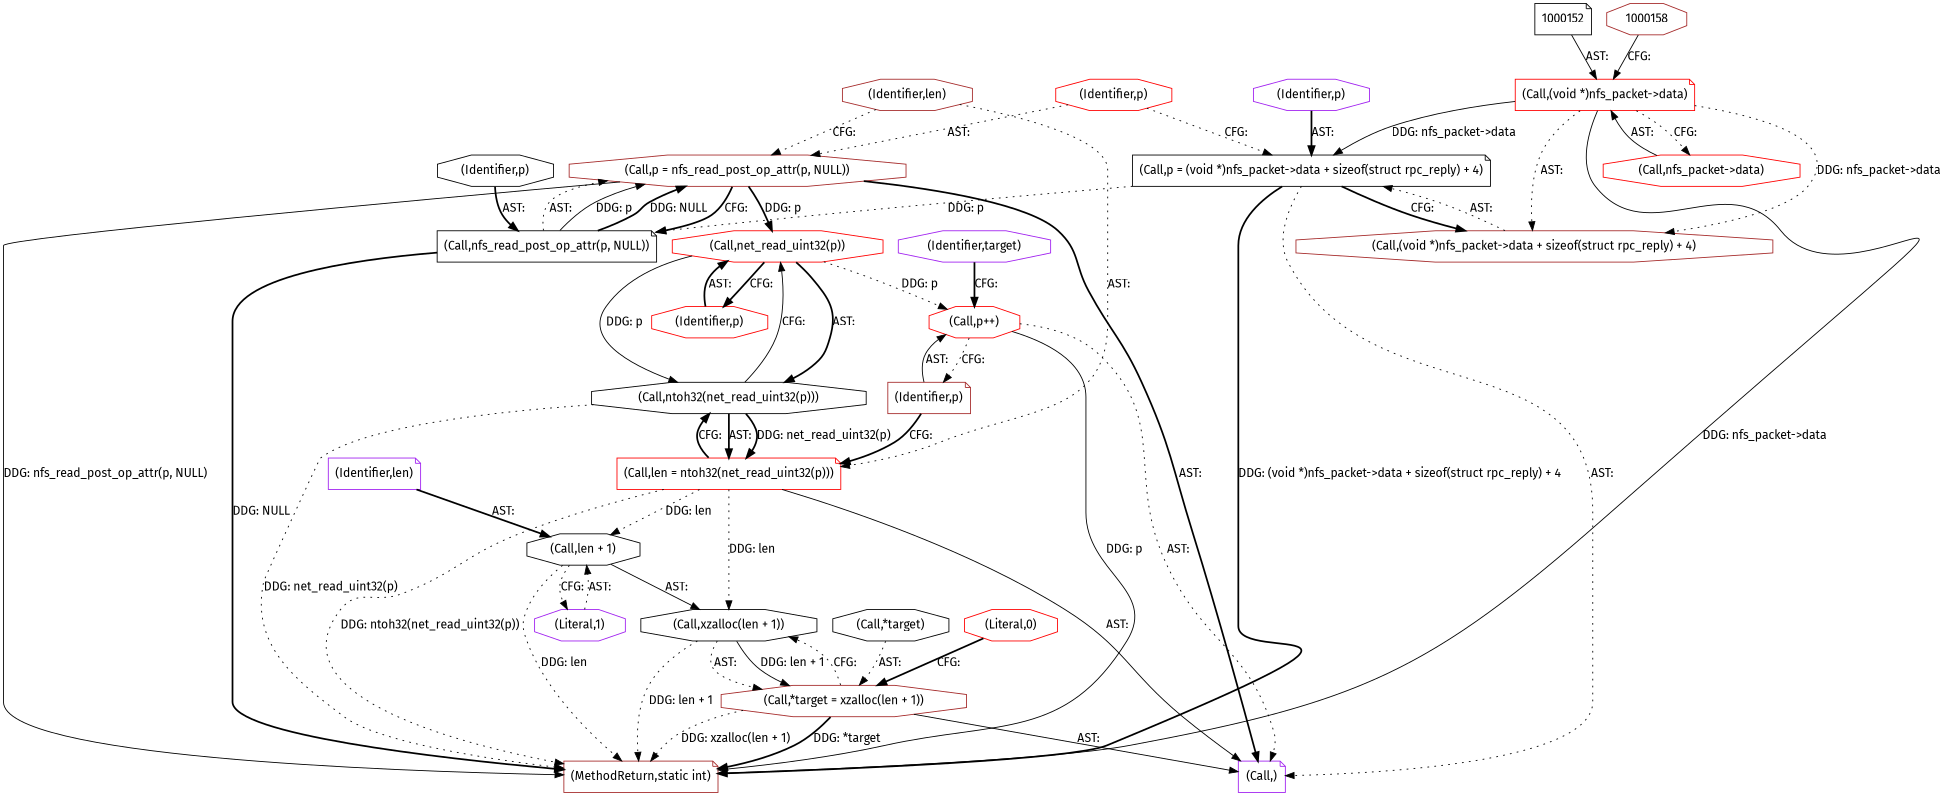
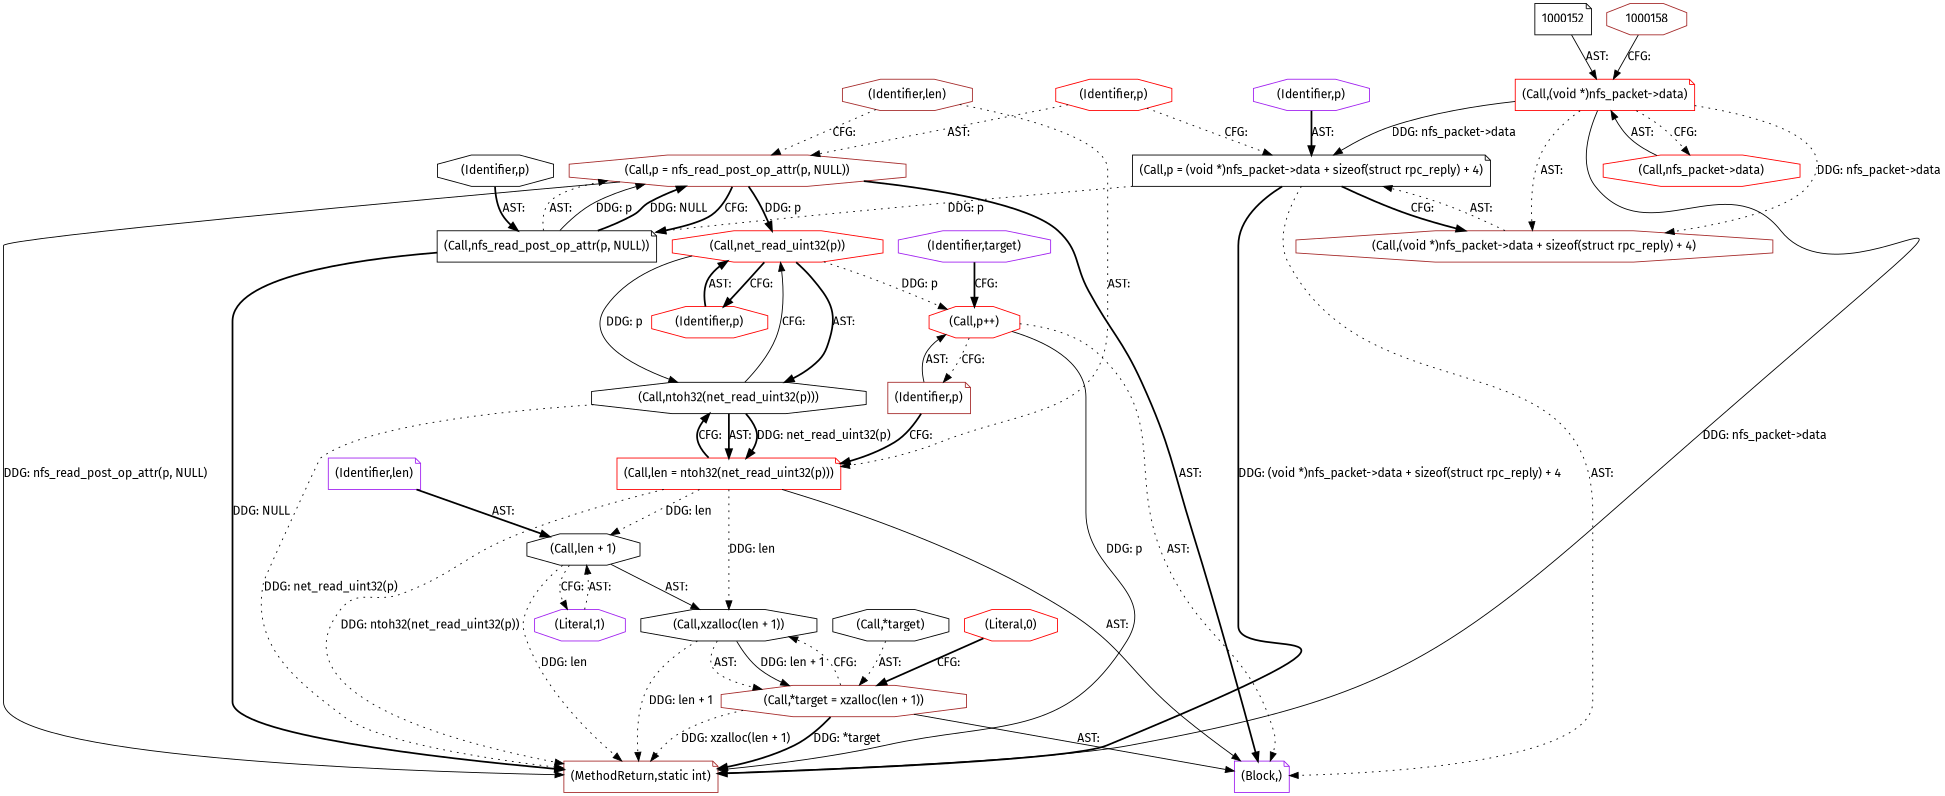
(1262, 777) -> (1262, 777)
